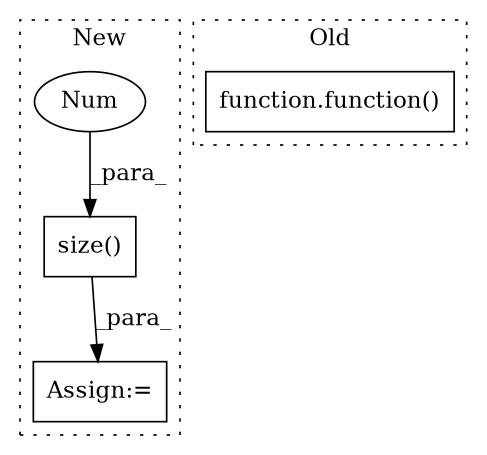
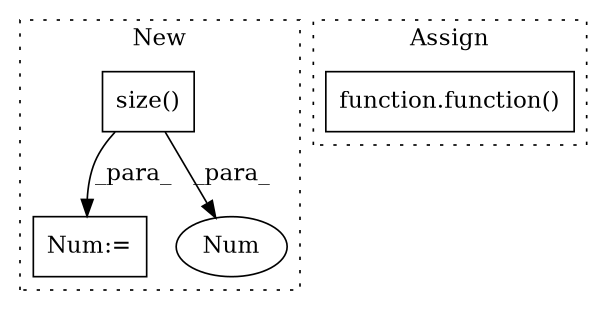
(330, 39) -> (450, 39)
(90, 166) -> (186, 167)
(100, 392) -> (90, 247)
